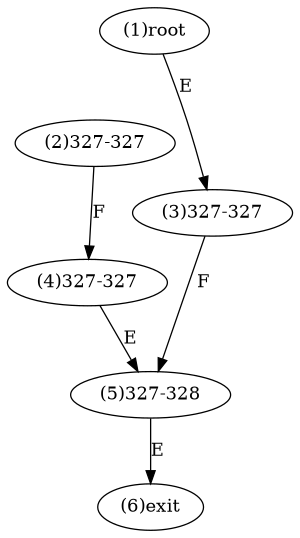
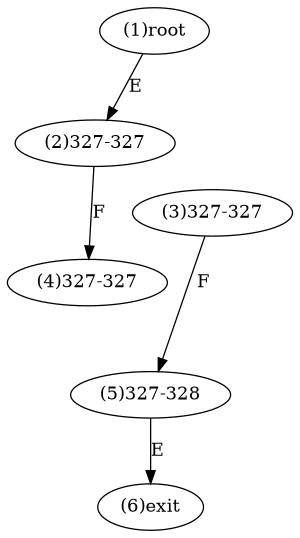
(185, 115) -> (128, 81)
(116, 333) -> none
